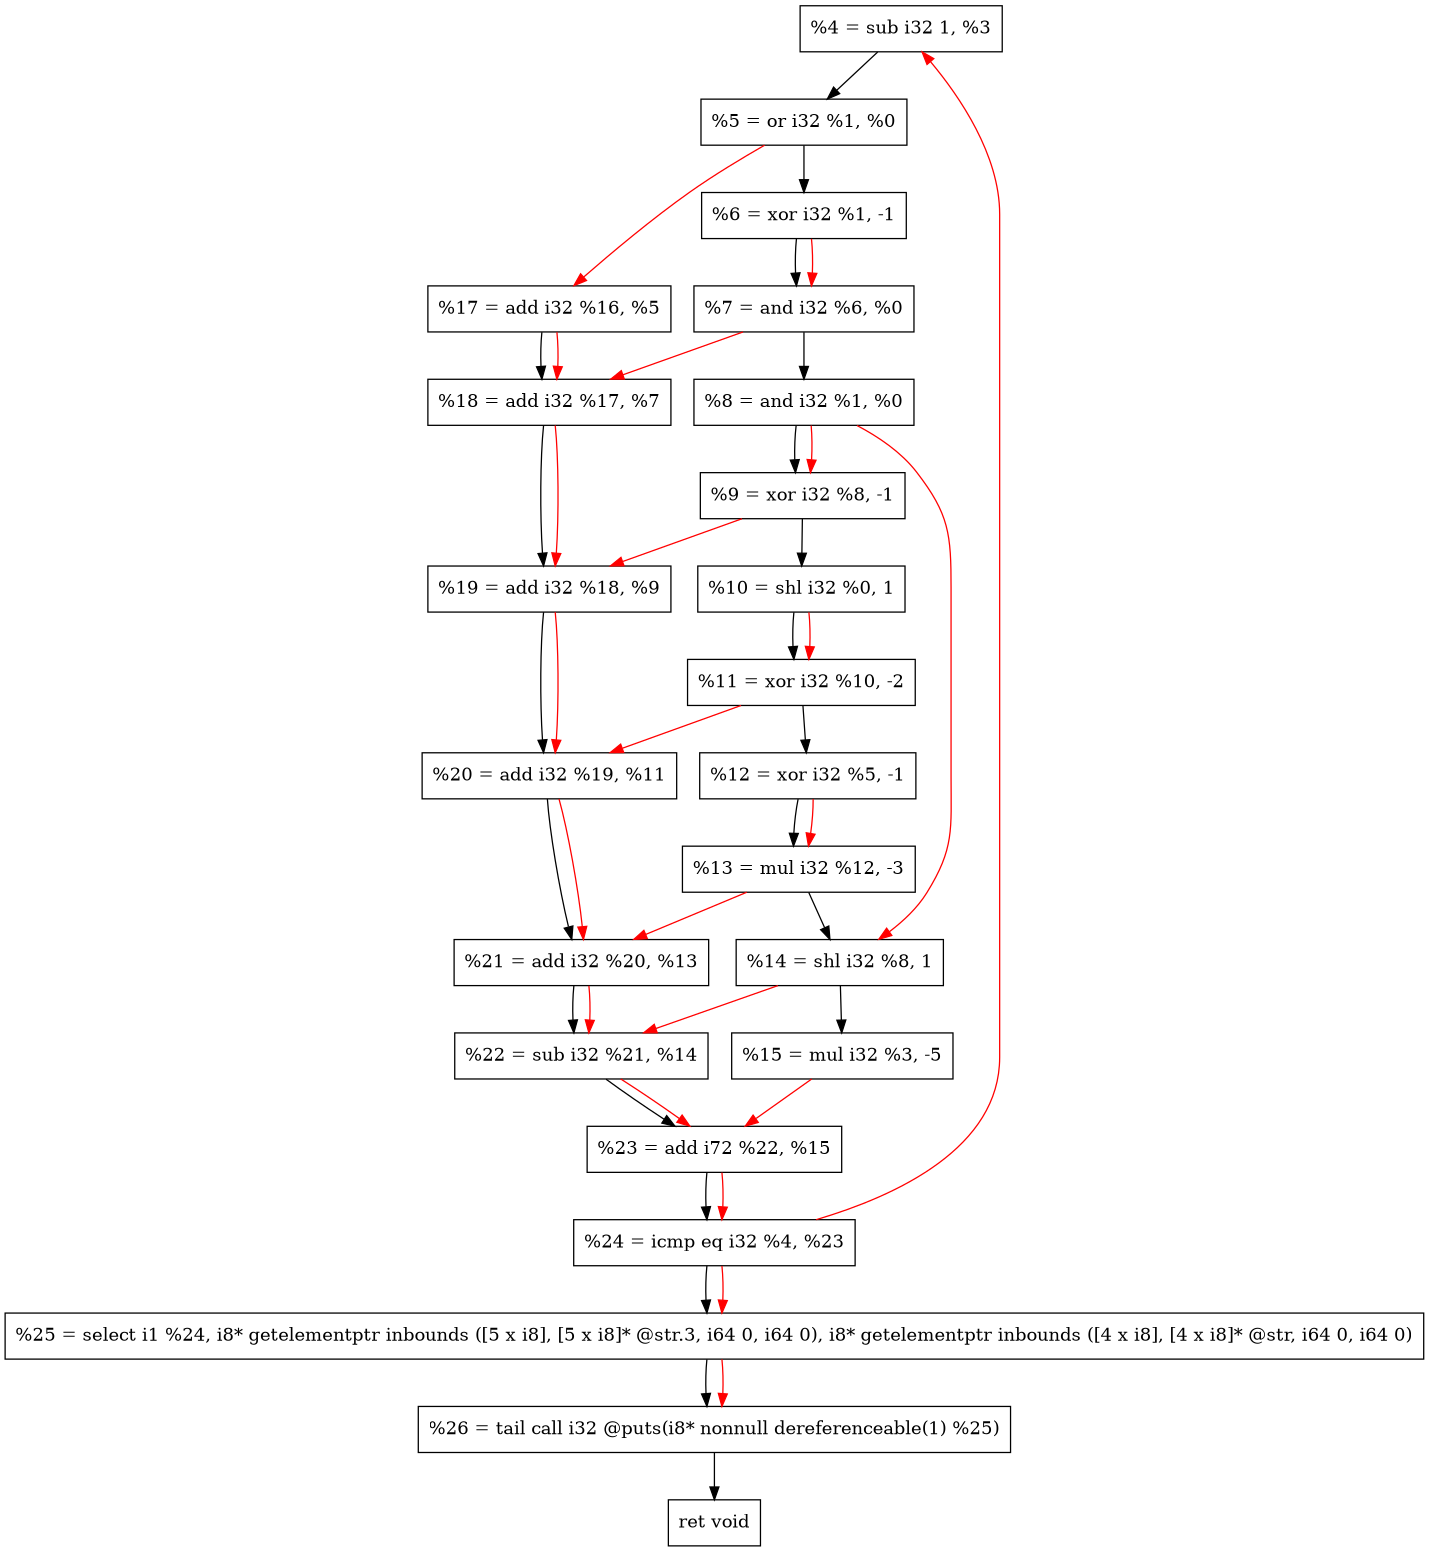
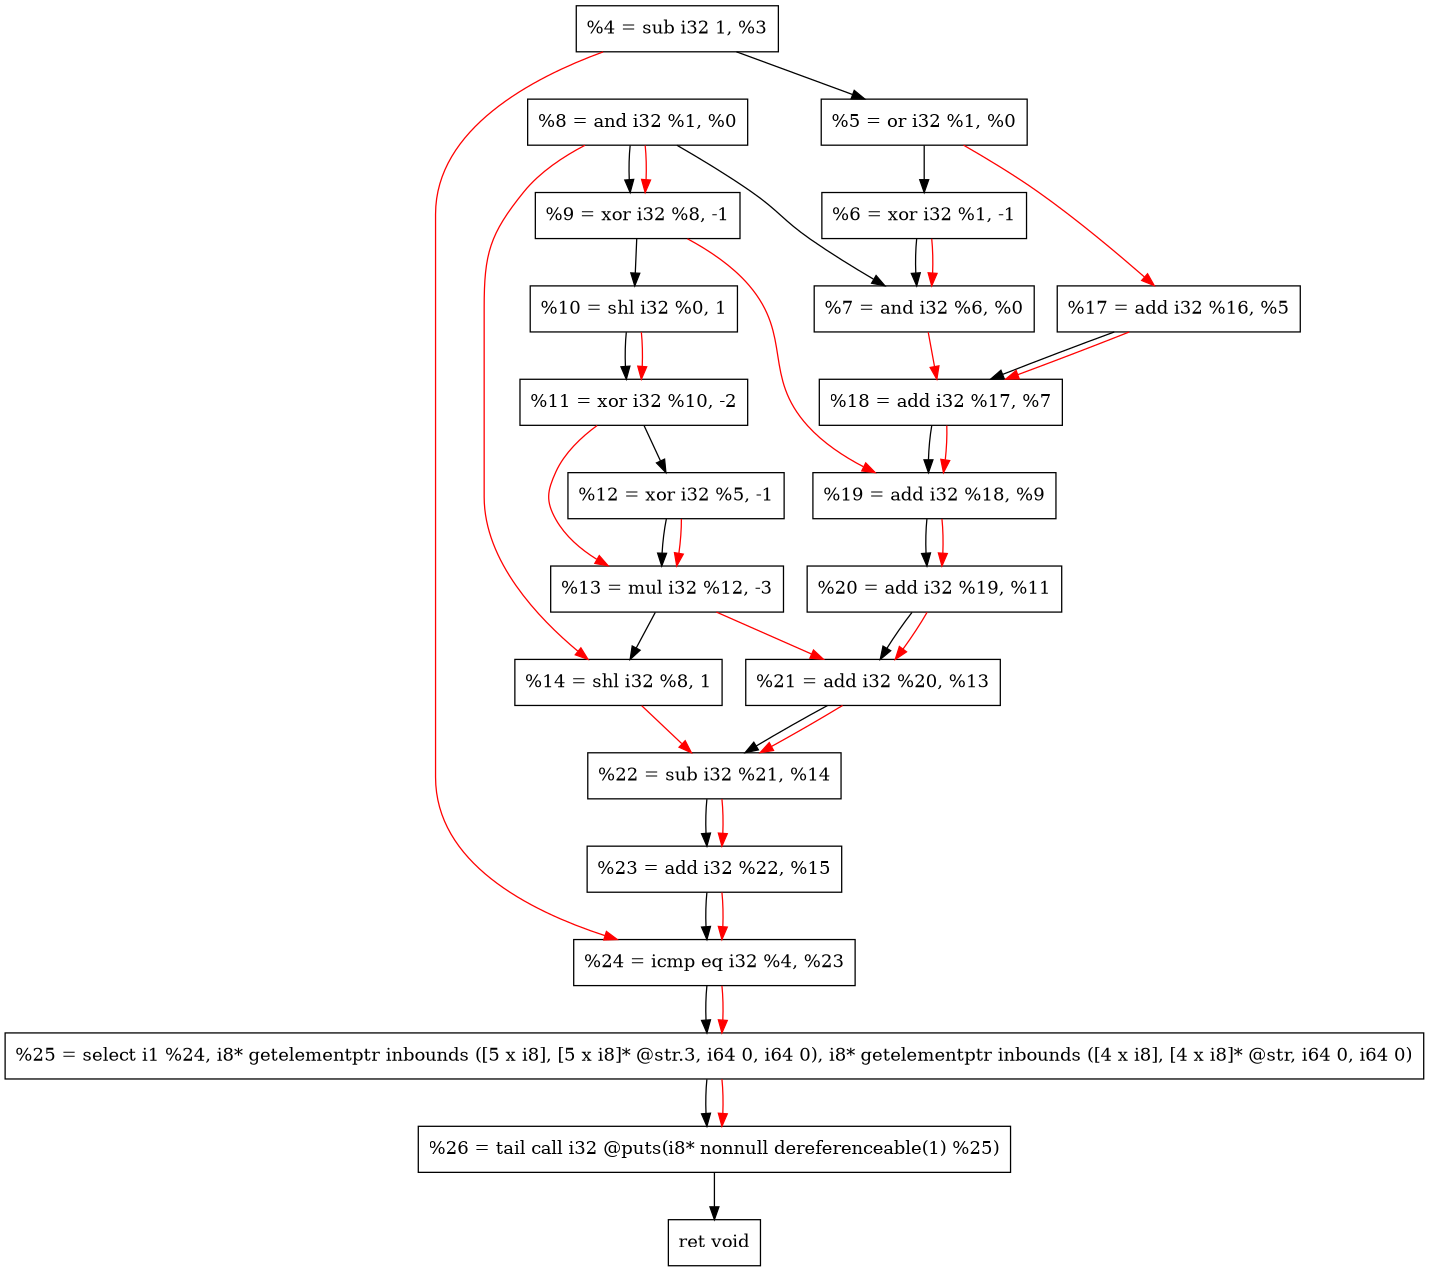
(804, 349) -> (776, 211)
(1000, 682) -> (436, 496)
(682, 727) -> (549, 493)
(842, 1056) -> none
(714, 1149) -> (714, 869)
